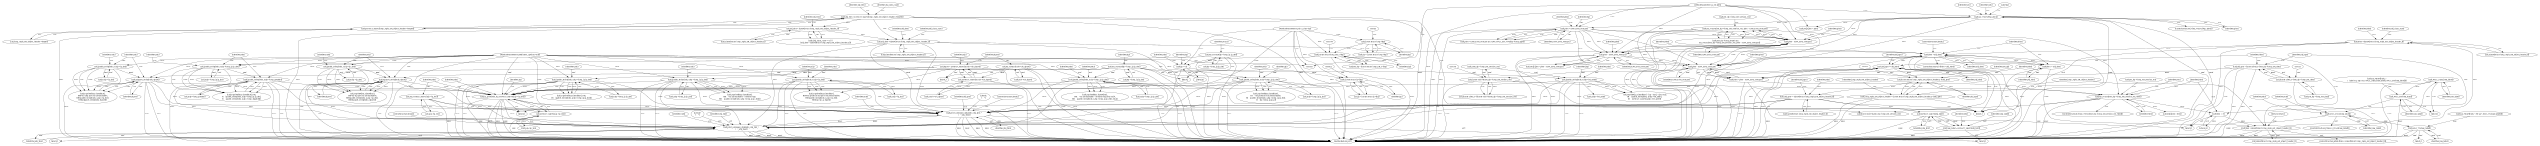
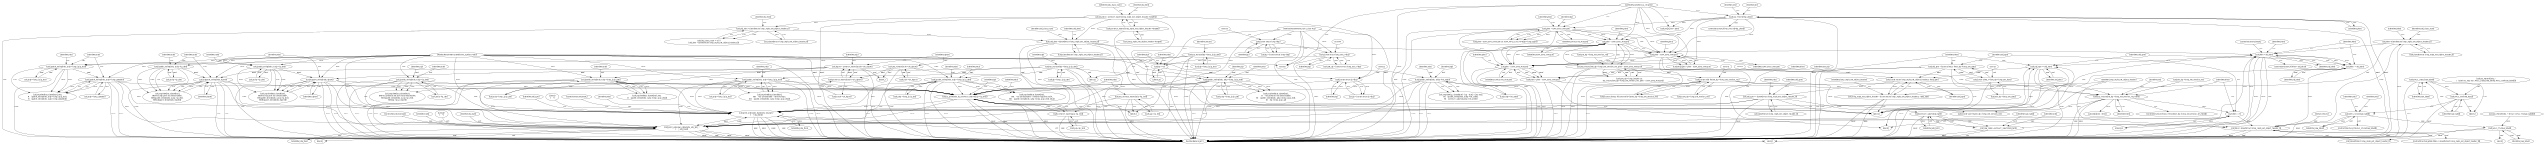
(2005, 5) -> none
(1531, 73) -> (1477, 87)
none -> (815, 101)
